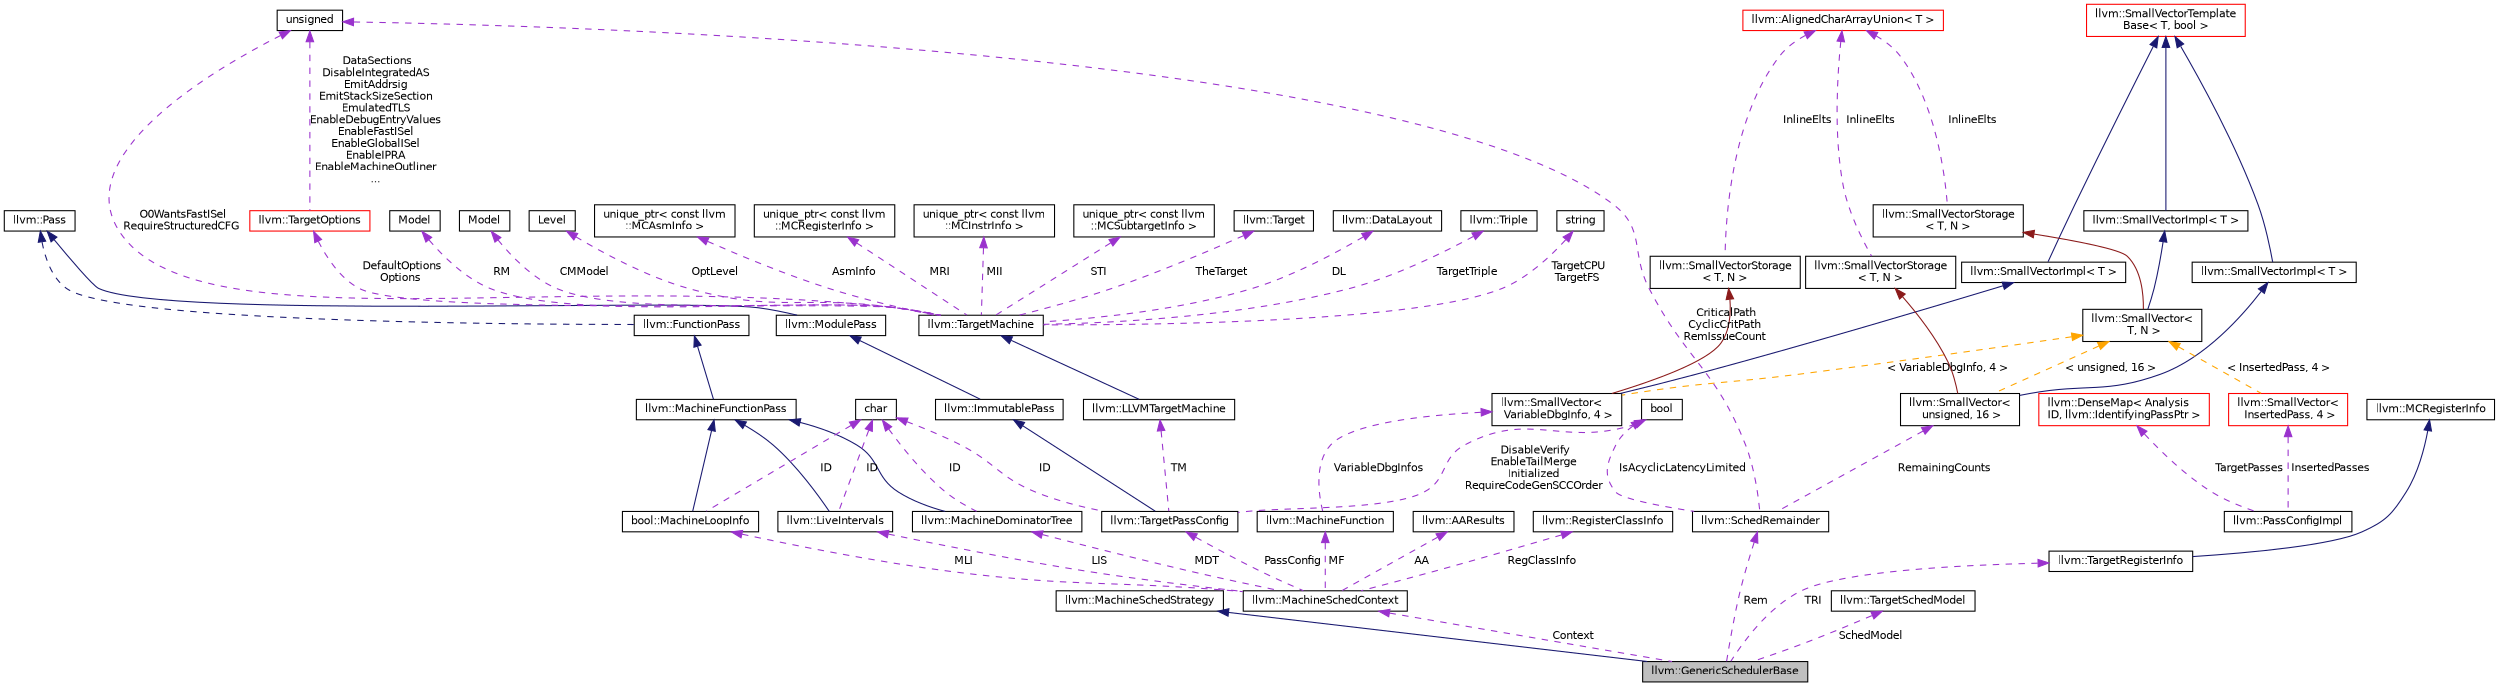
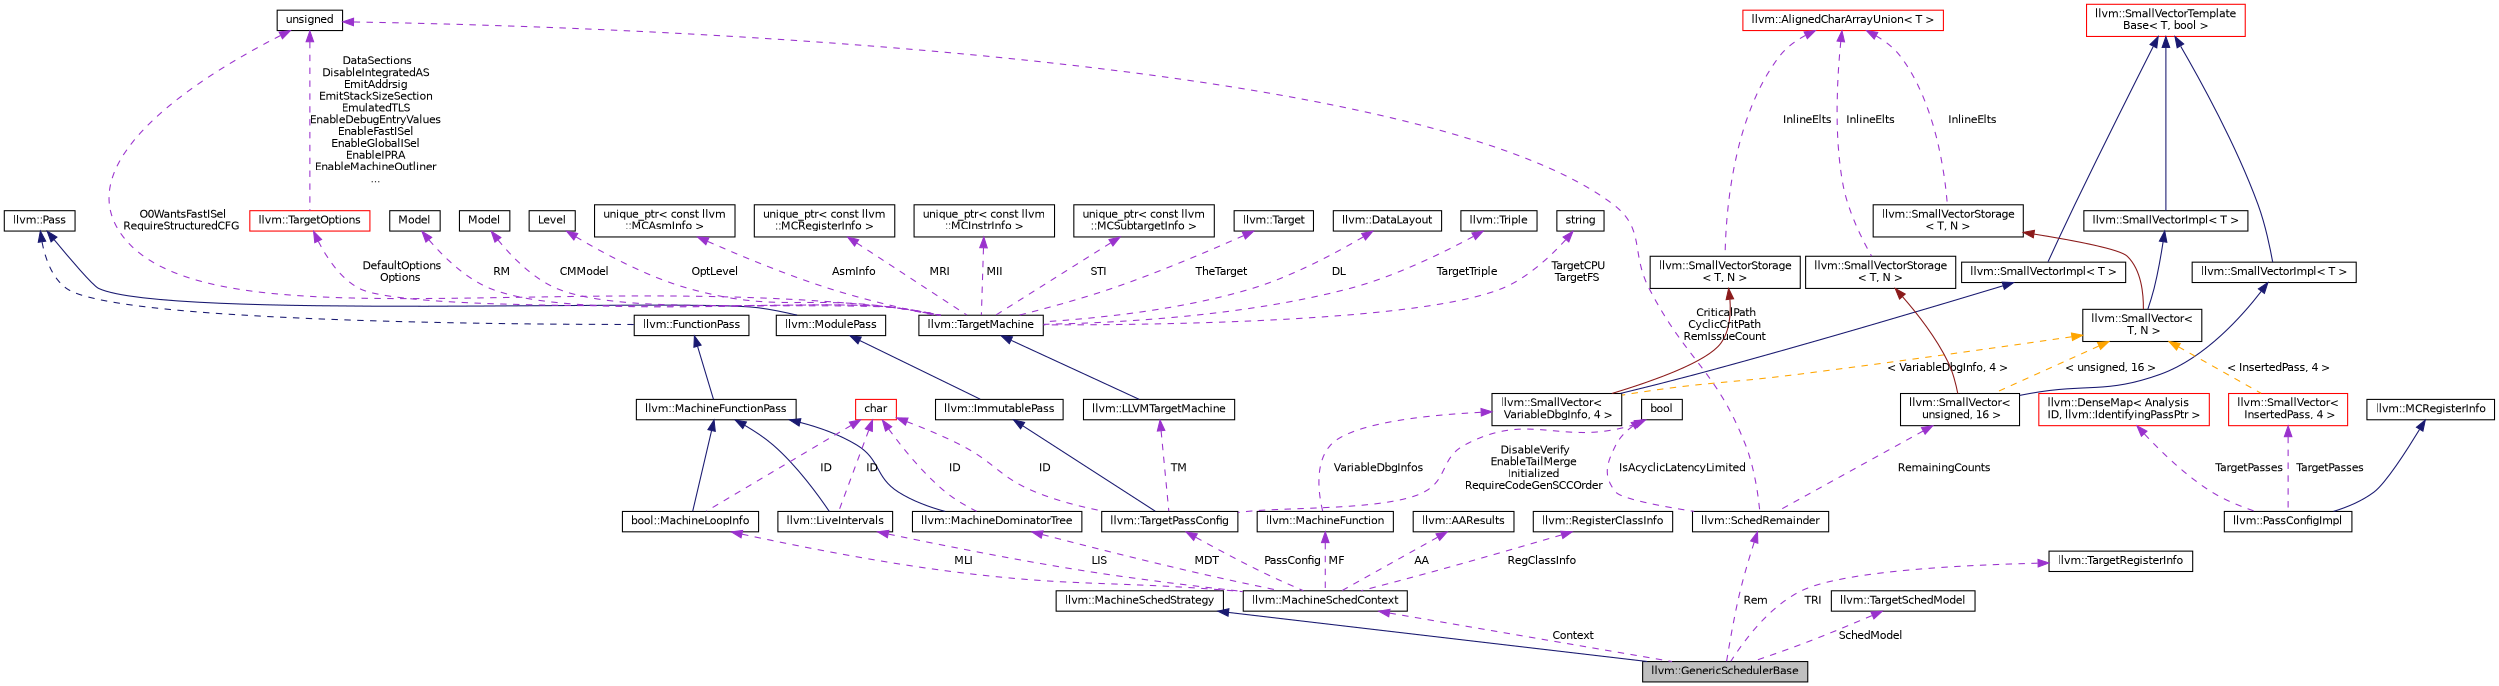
(876, 410) -> (876, 410)
(2329, 469) -> (2329, 469)
(2340, 539) -> (2385, 480)
